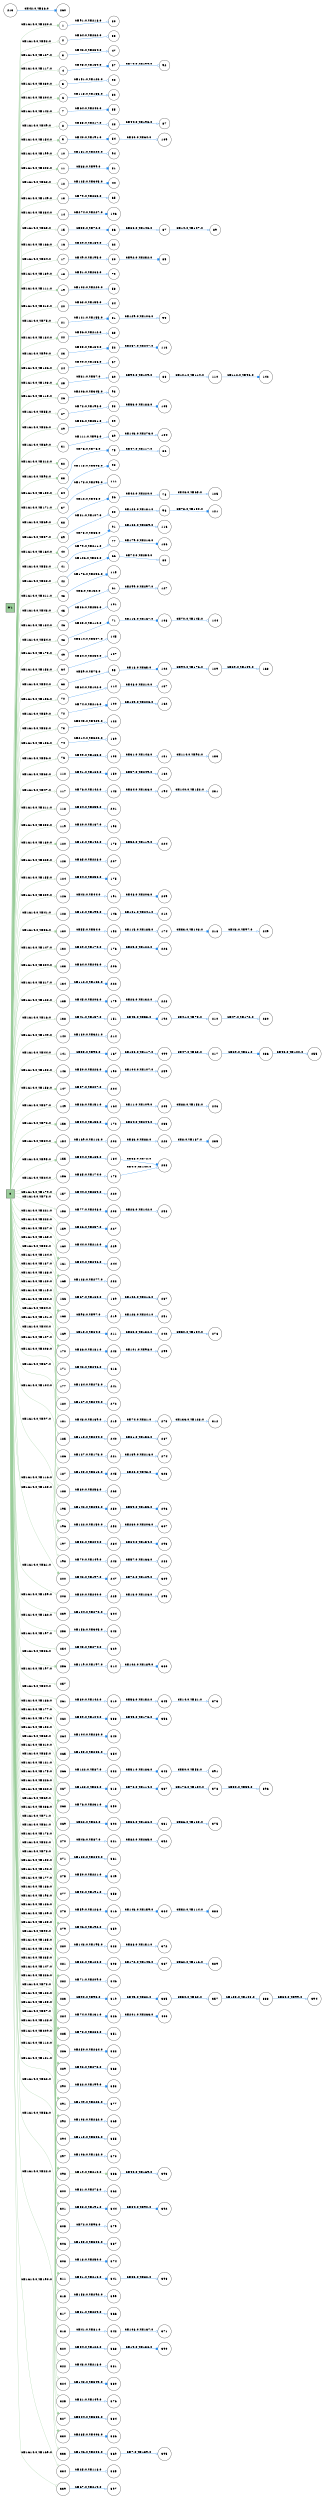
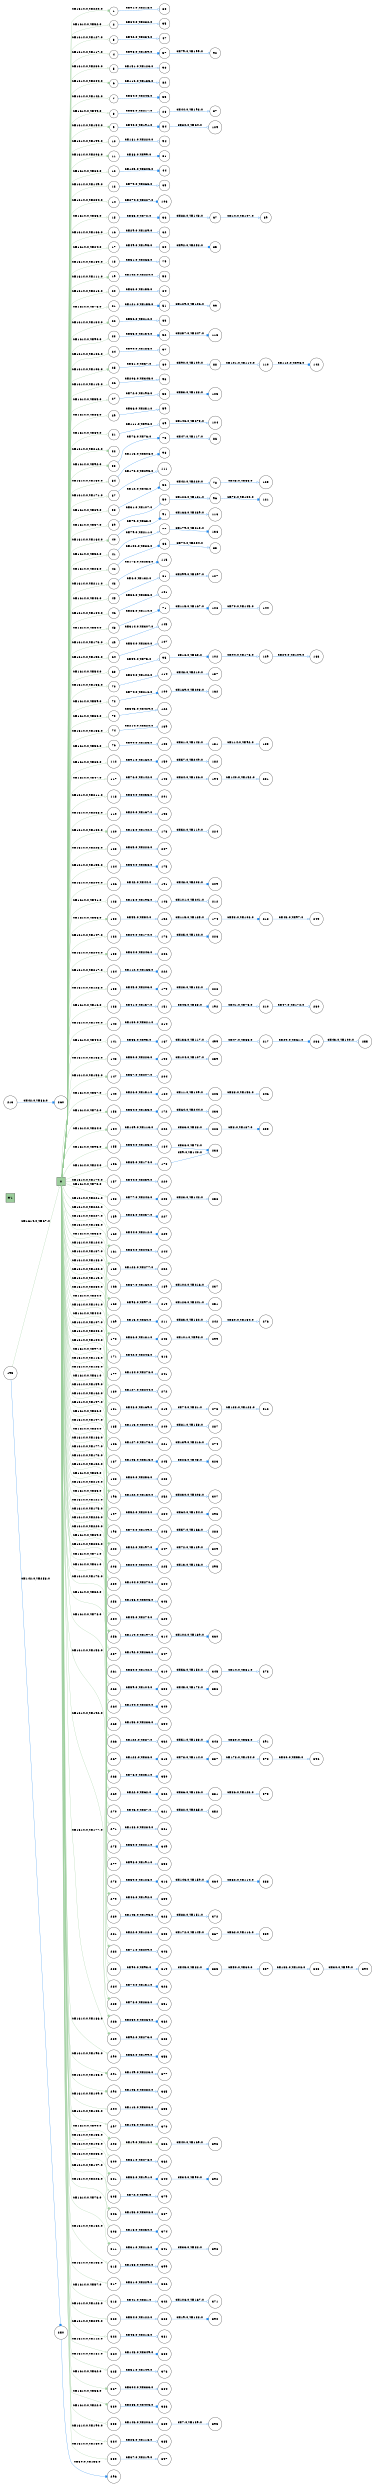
(20, 1360) -> (36, 1277)
none -> (165, 1654)
(165, 2016) -> none
